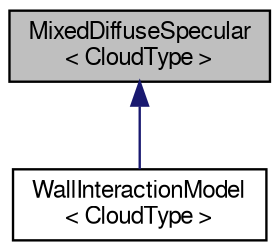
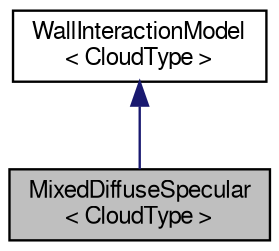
(140, 138) -> (140, 138)
